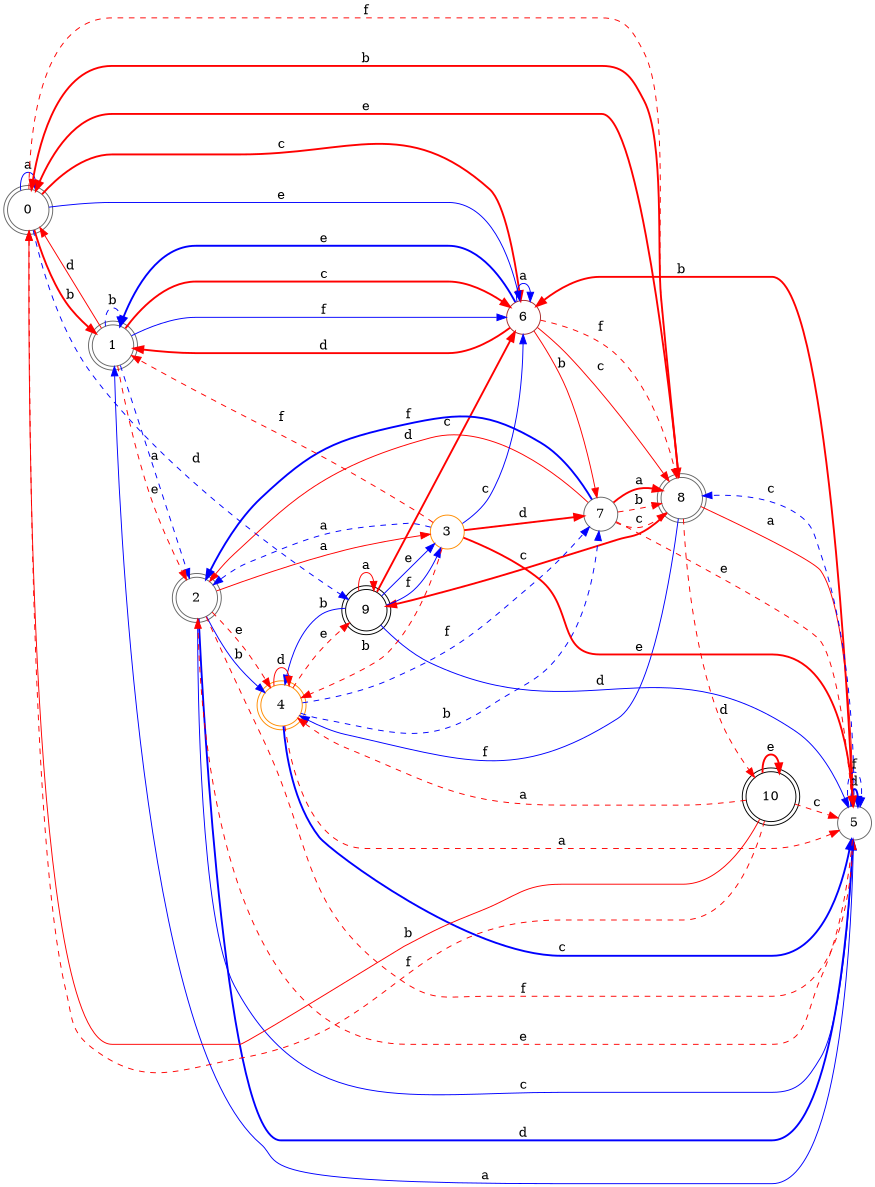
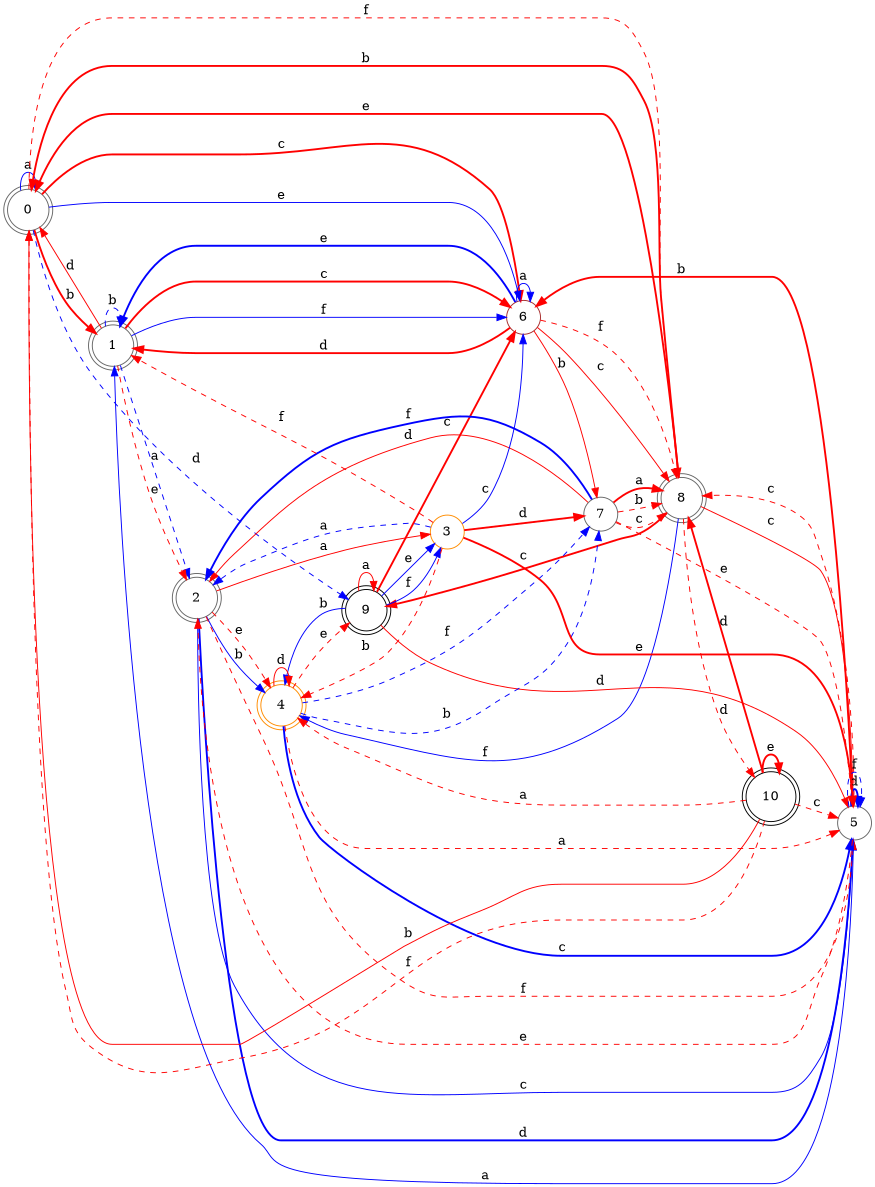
(771, 521) -> (771, 521)
(824, 564) -> (824, 564)
none -> (725, 644)
(626, 689) -> (626, 689)
